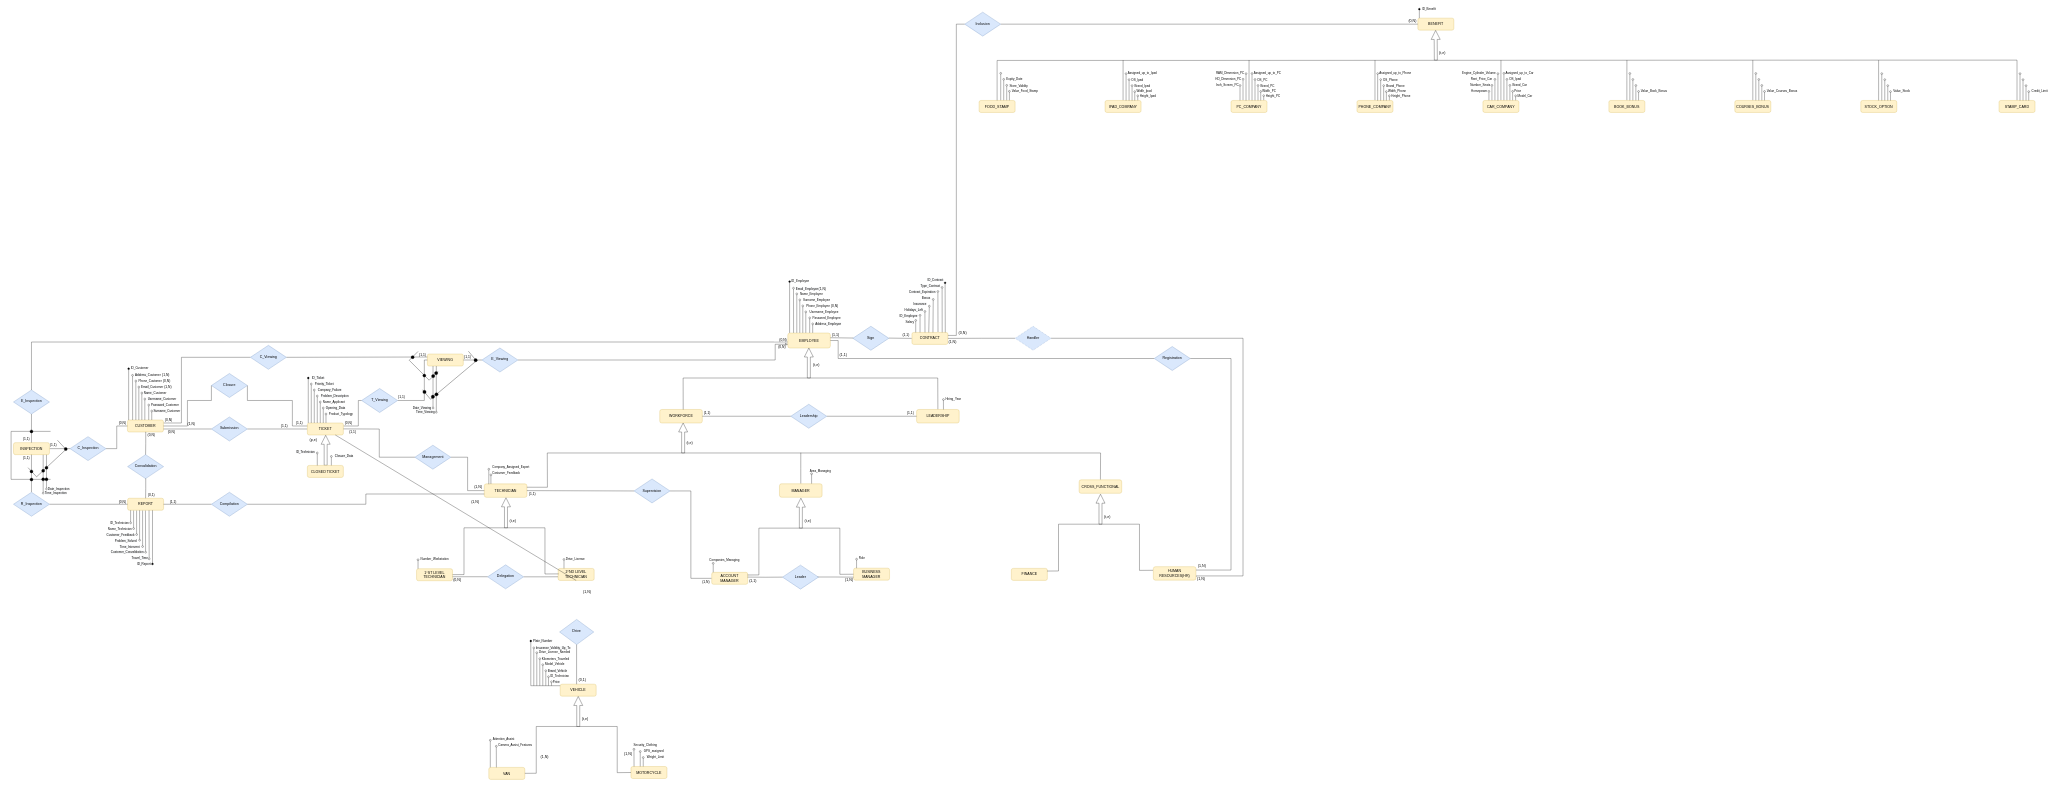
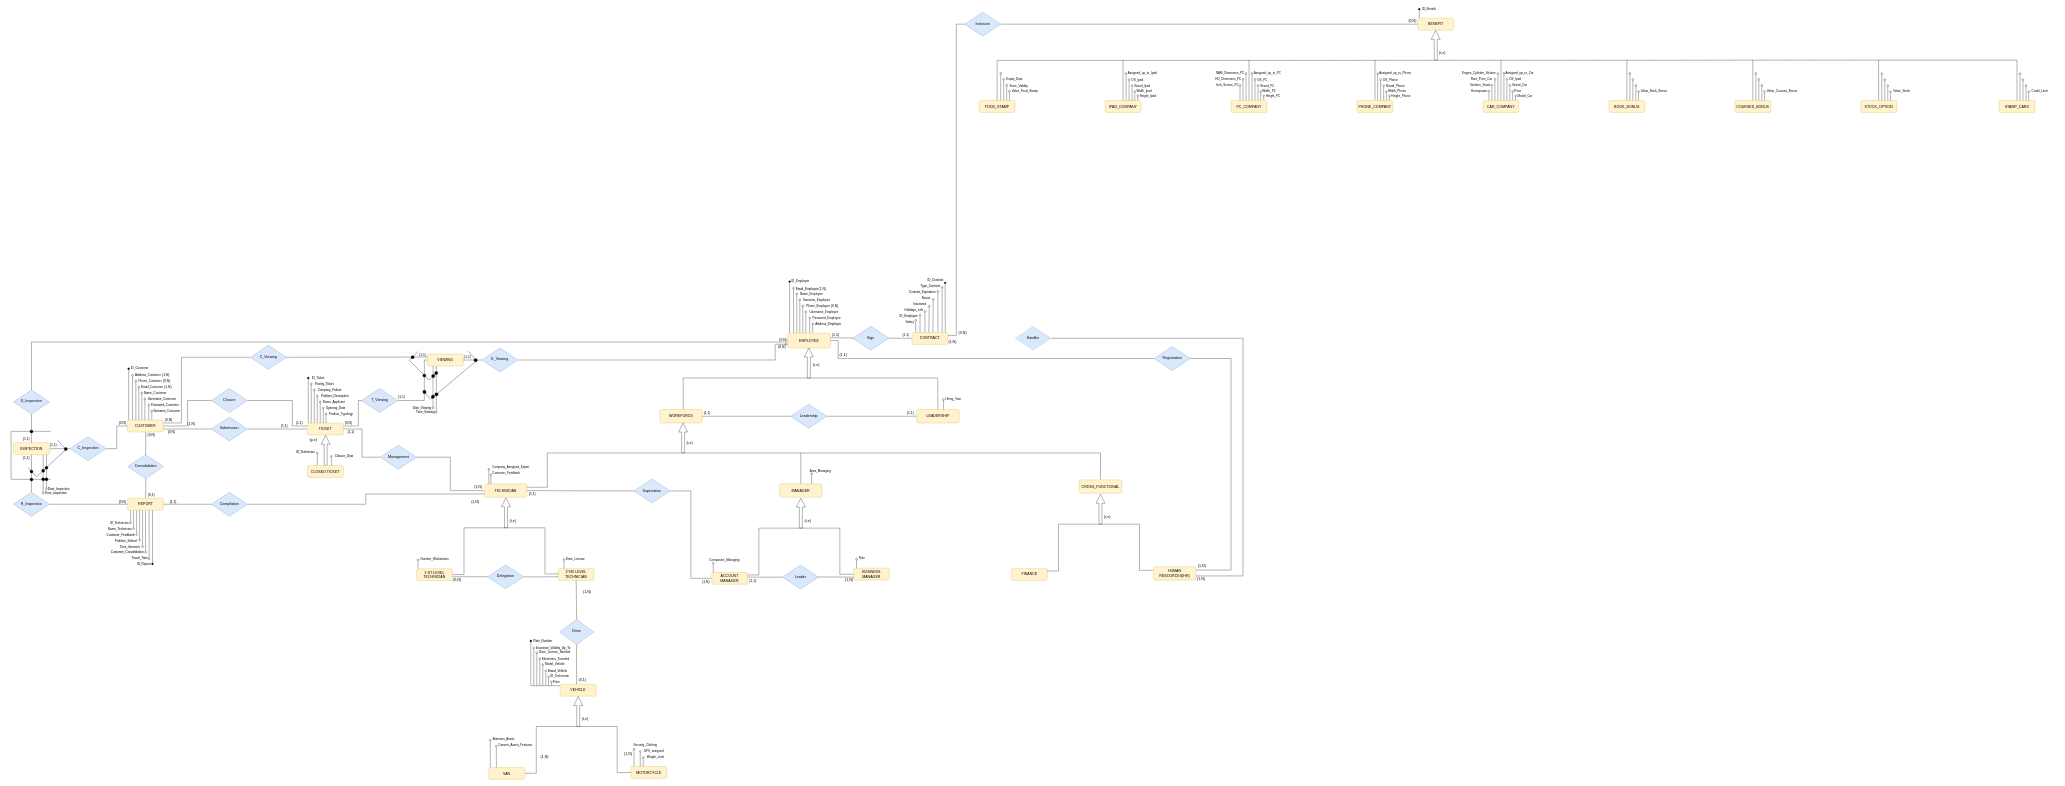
(981, 338) -> none
(229, 386) -> (229, 401)
(433, 457) -> (398, 457)
(456, 508) -> (576, 600)
